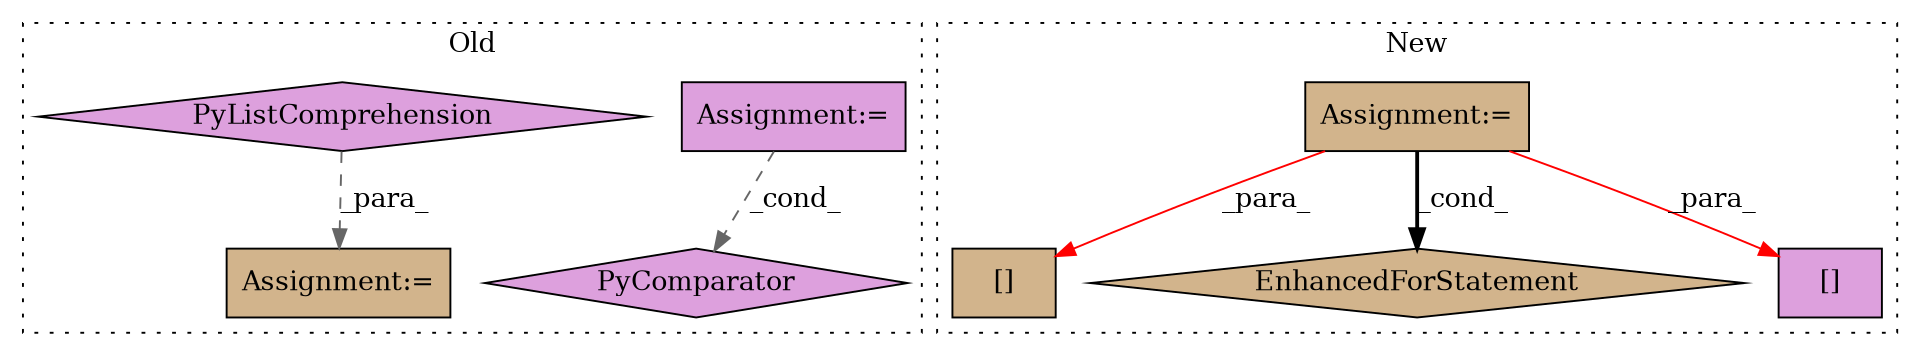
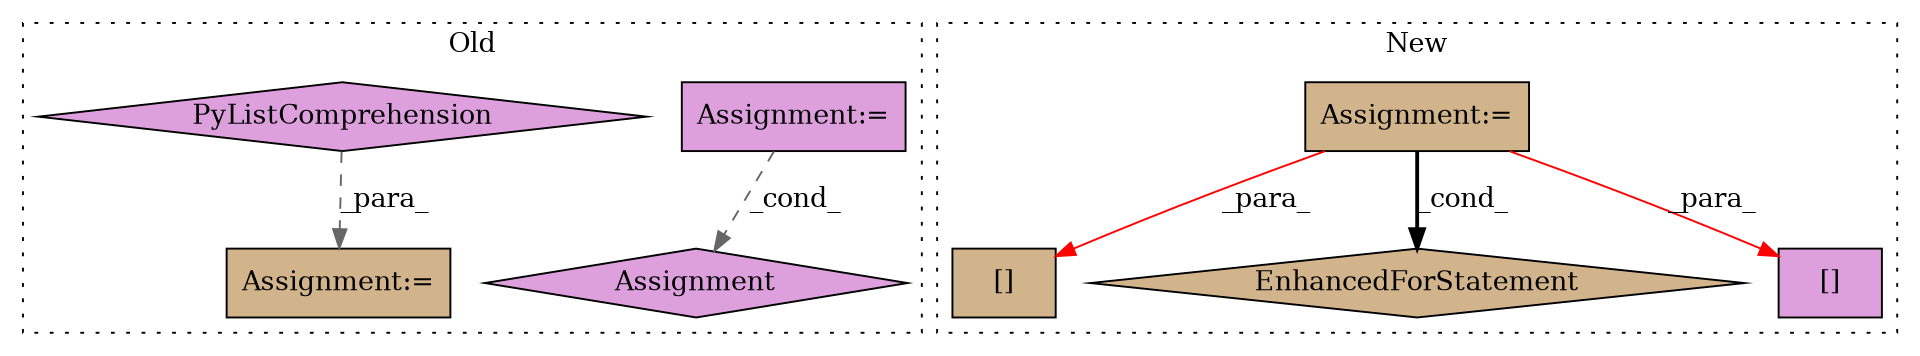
(696, 283) -> (696, 283)
